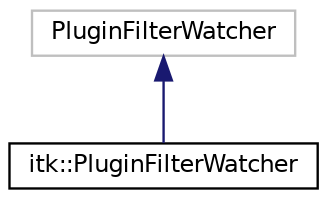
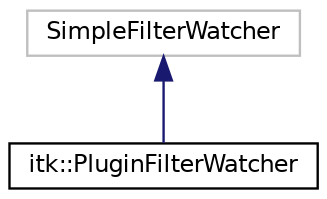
(164, 33) -> (164, 33)
